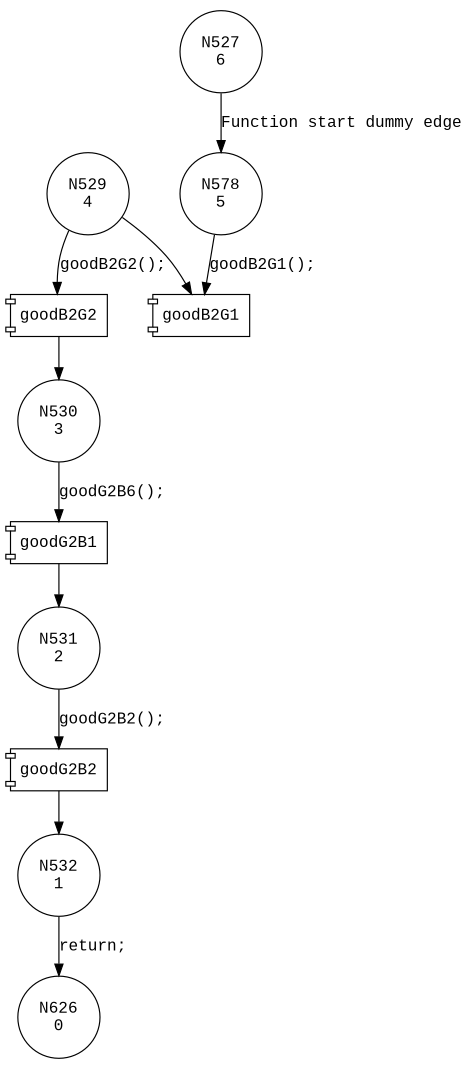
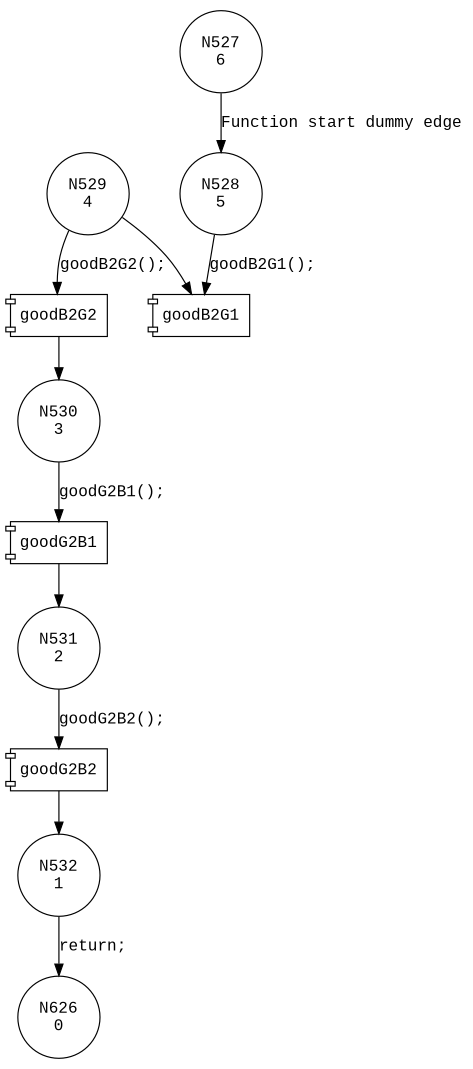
(221, 194) -> (221, 194)
(112, 492) -> (112, 492)
